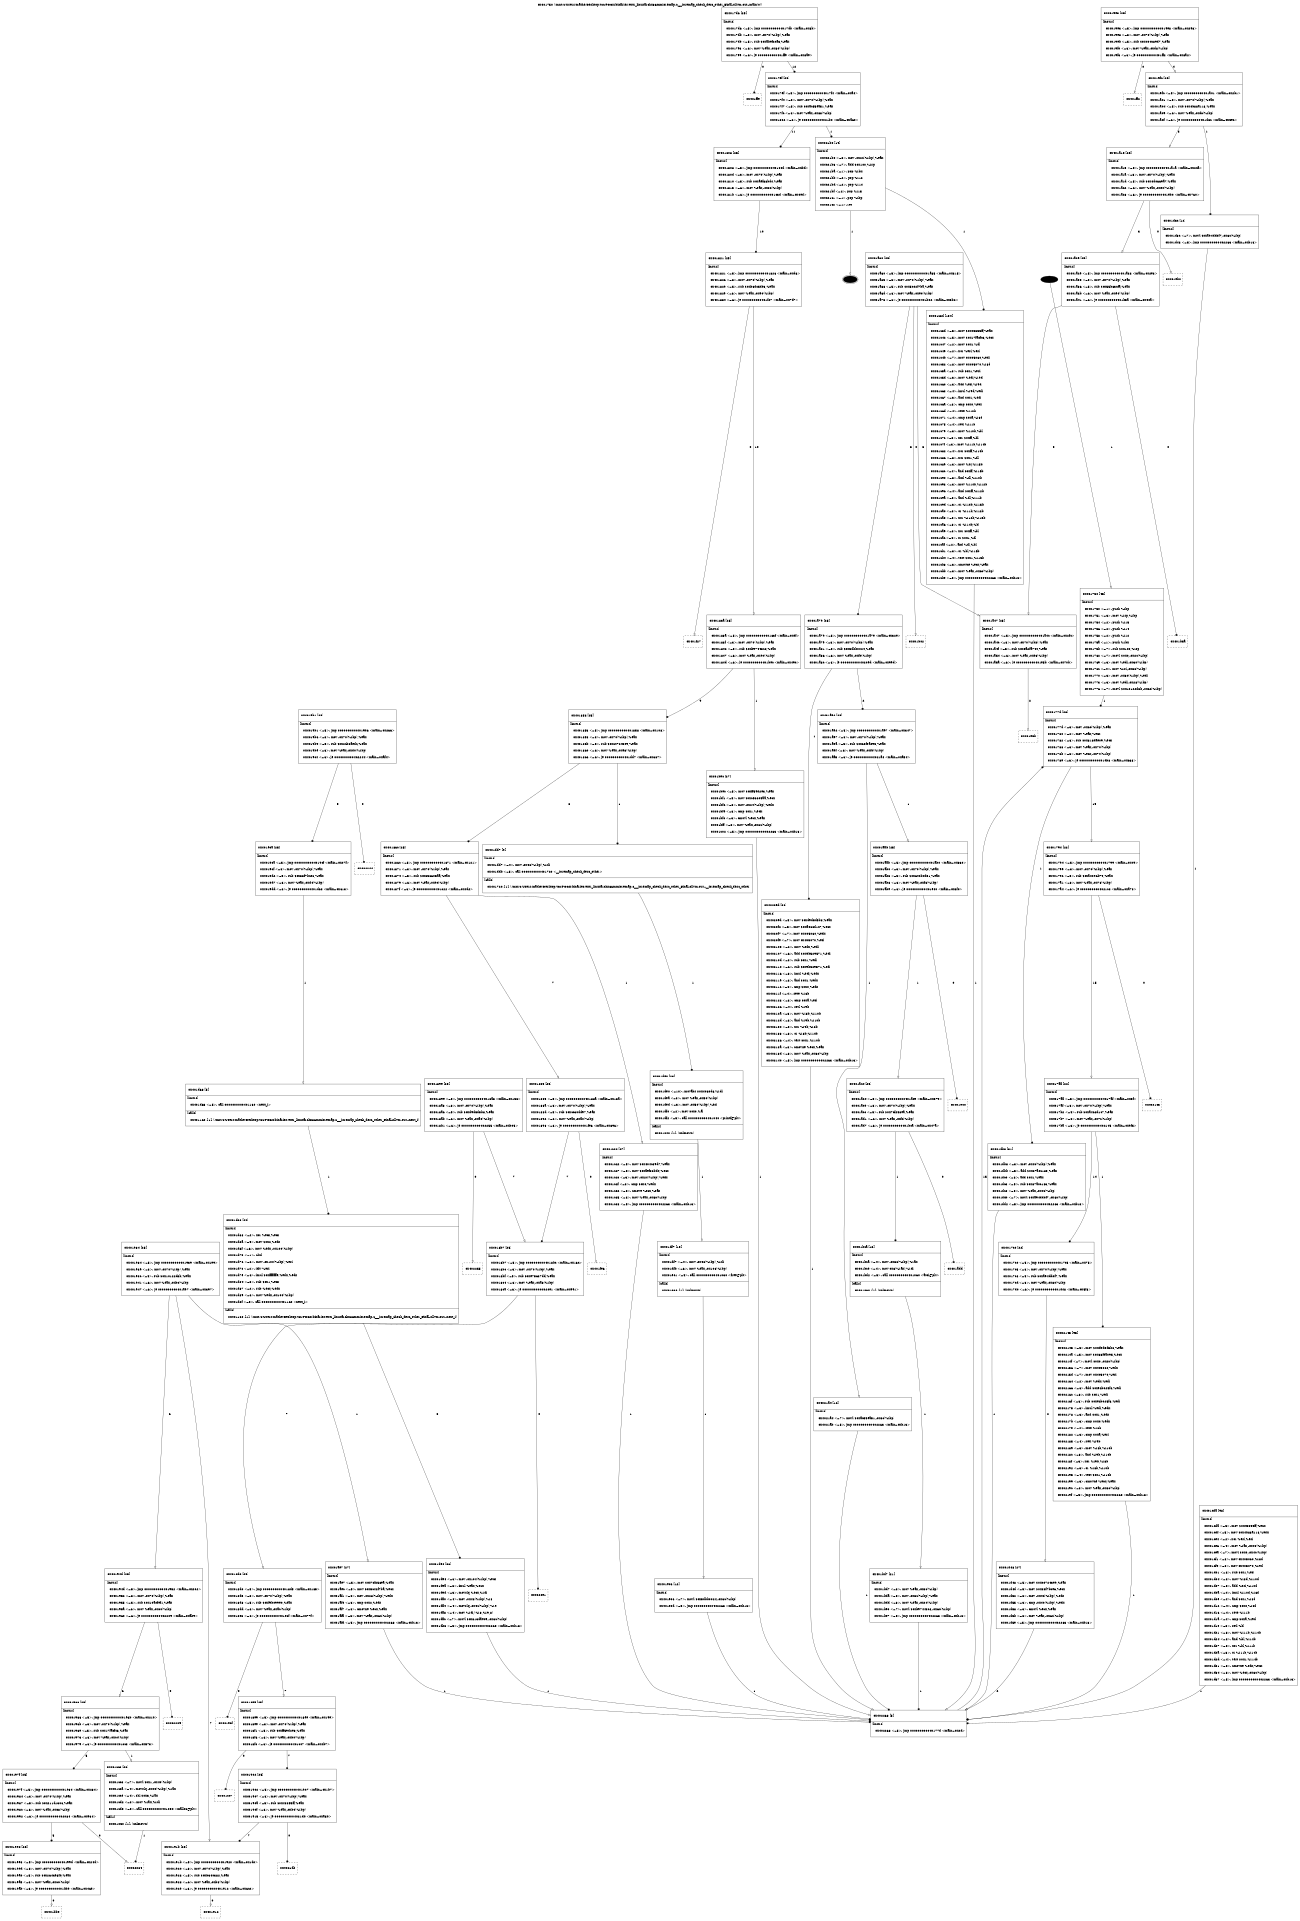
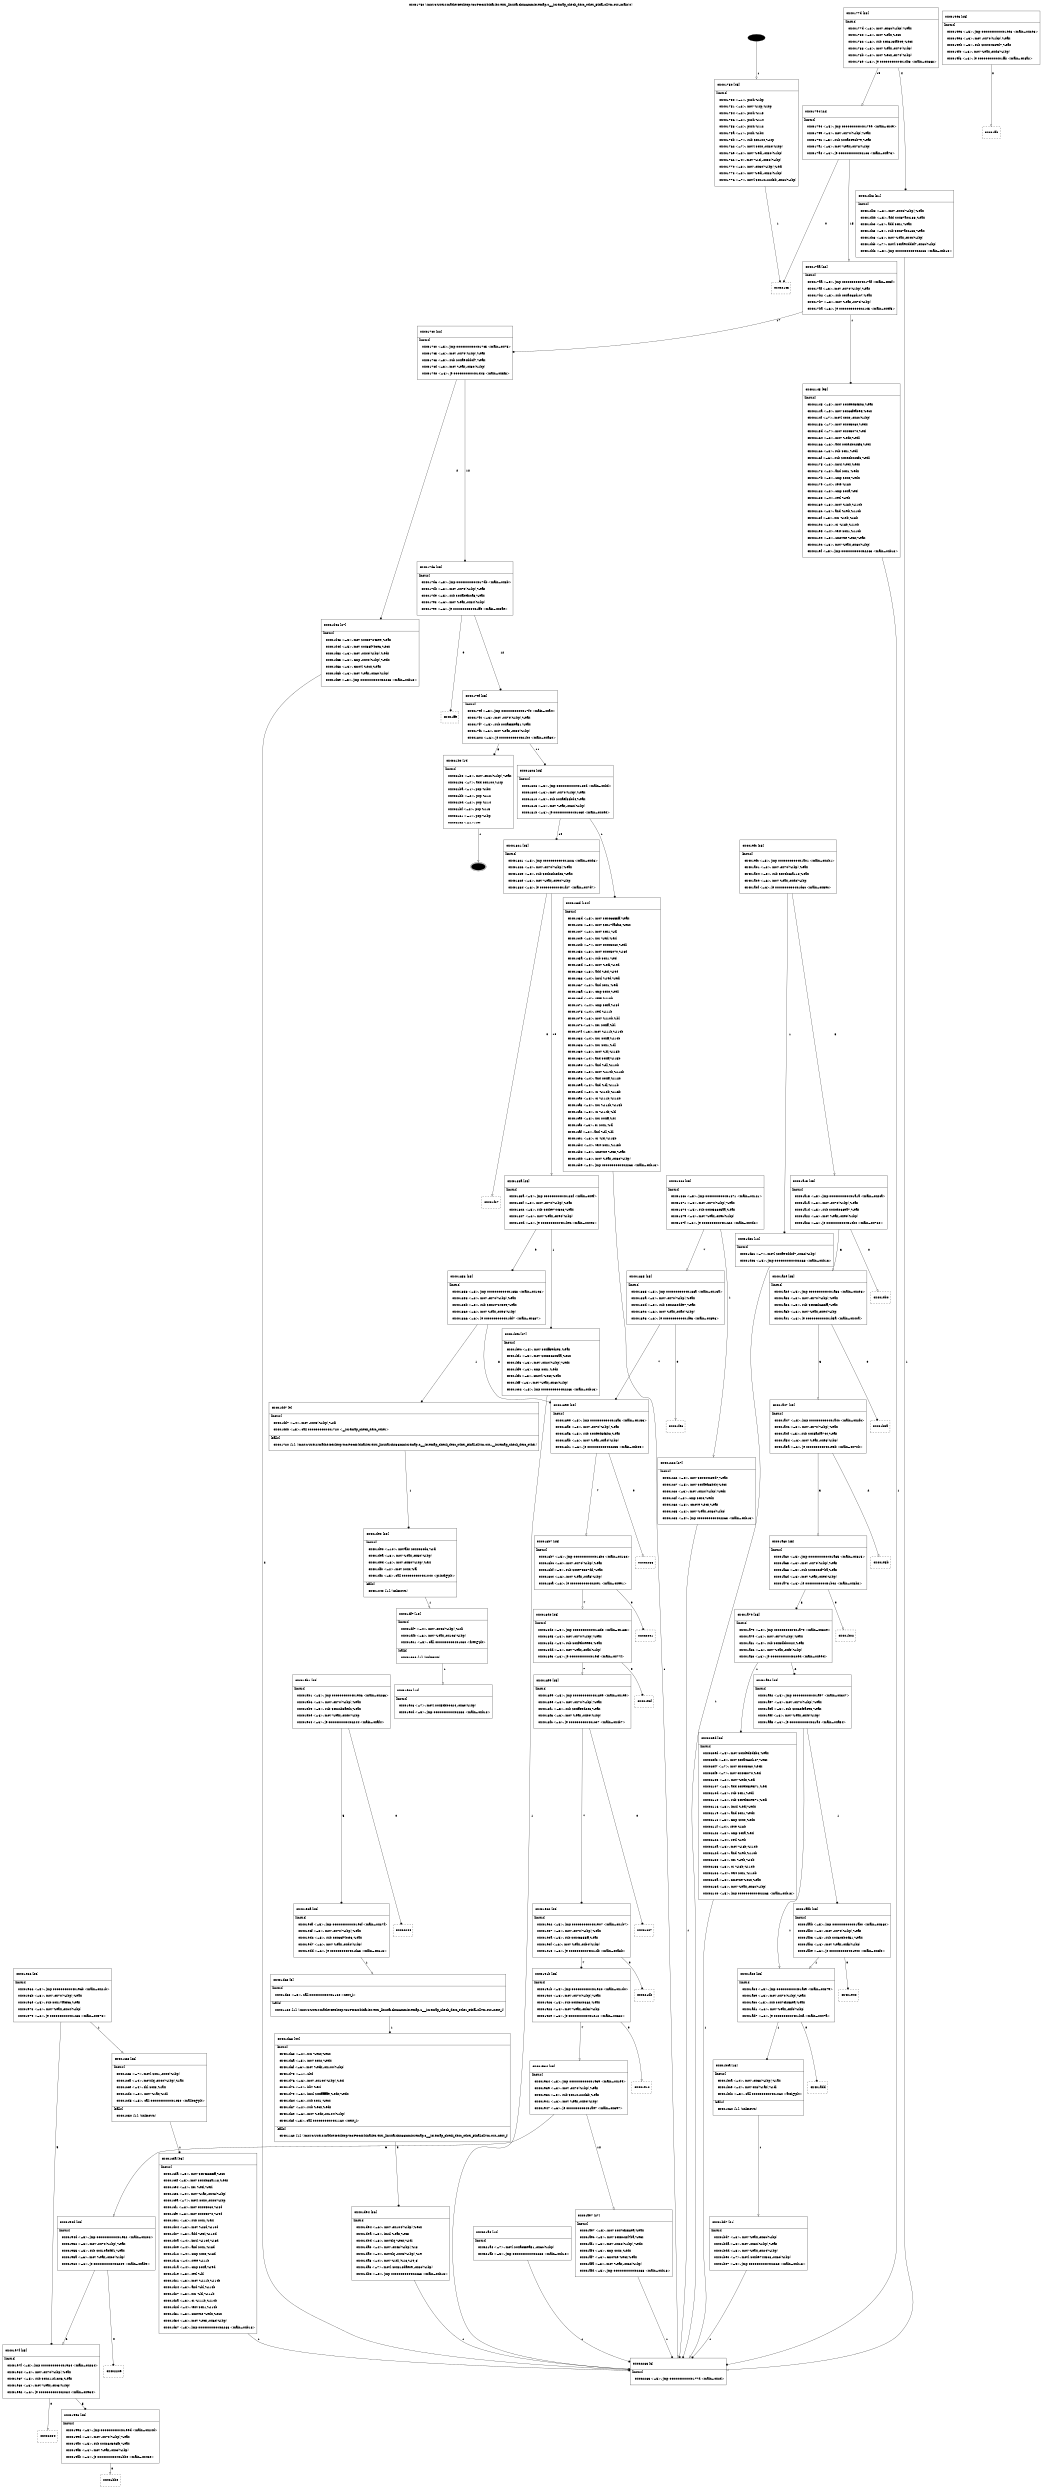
(1171, 66) -> none
(831, 132) -> (498, 749)
(952, 234) -> (607, 856)
none -> (465, 470)
(918, 478) -> (818, 1493)
(1103, 700) -> (772, 233)
(754, 719) -> (551, 1278)
(524, 802) -> (491, 1387)
(892, 802) -> (822, 1815)
(1040, 869) -> (901, 73)
(843, 1074) -> (803, 1851)
(1094, 1177) -> (778, 321)
(555, 1186) -> (638, 1361)
(982, 1233) -> none
(357, 1414) -> (599, 2148)
(1046, 1428) -> (419, 499)
(208, 1566) -> (580, 2040)
(132, 1658) -> (79, 2306)
(764, 1699) -> none
(139, 1845) -> (175, 2137)
